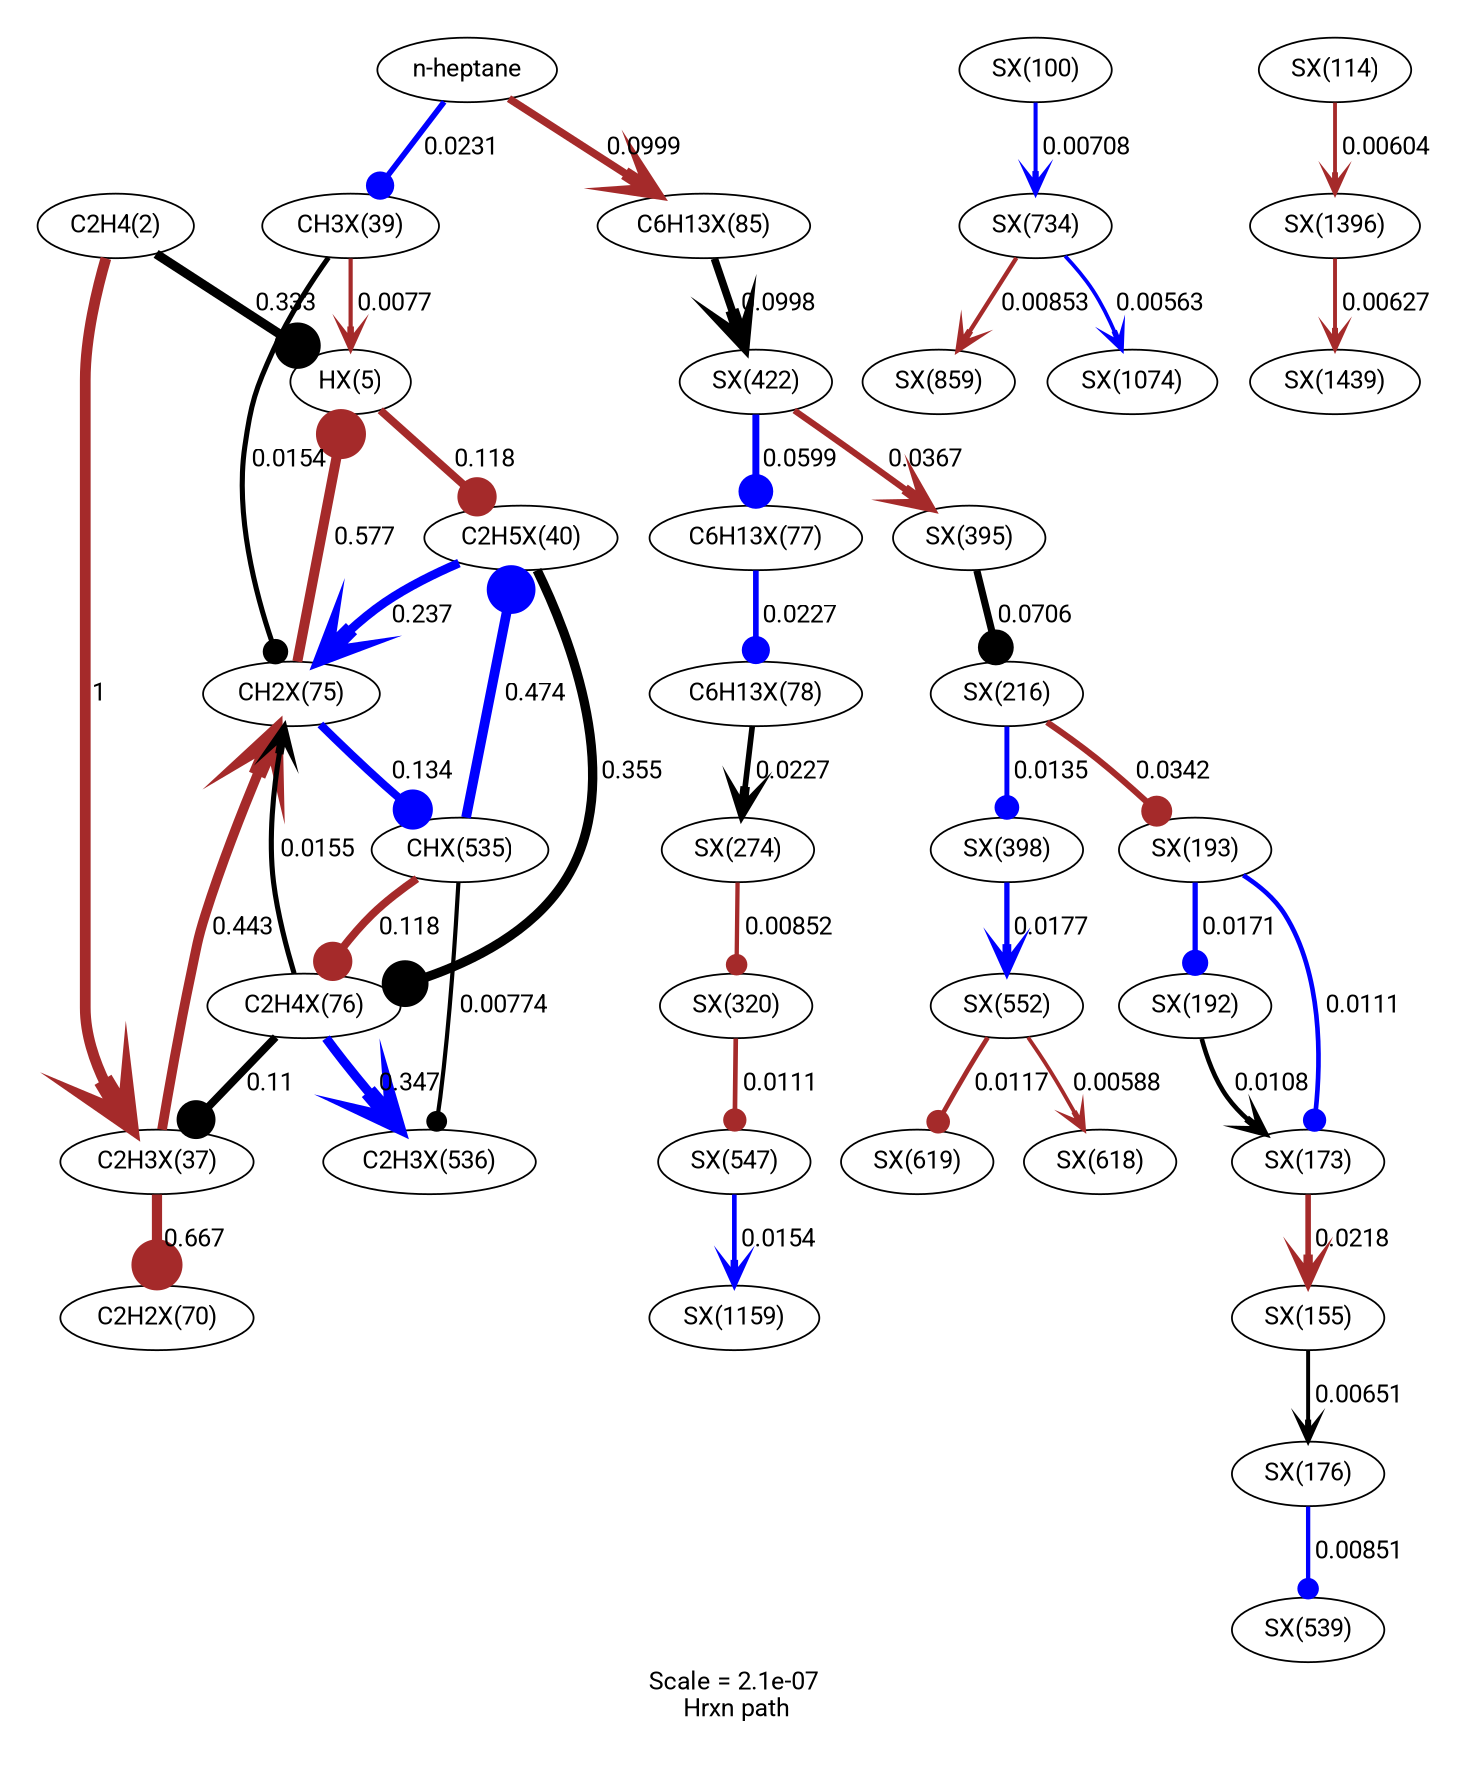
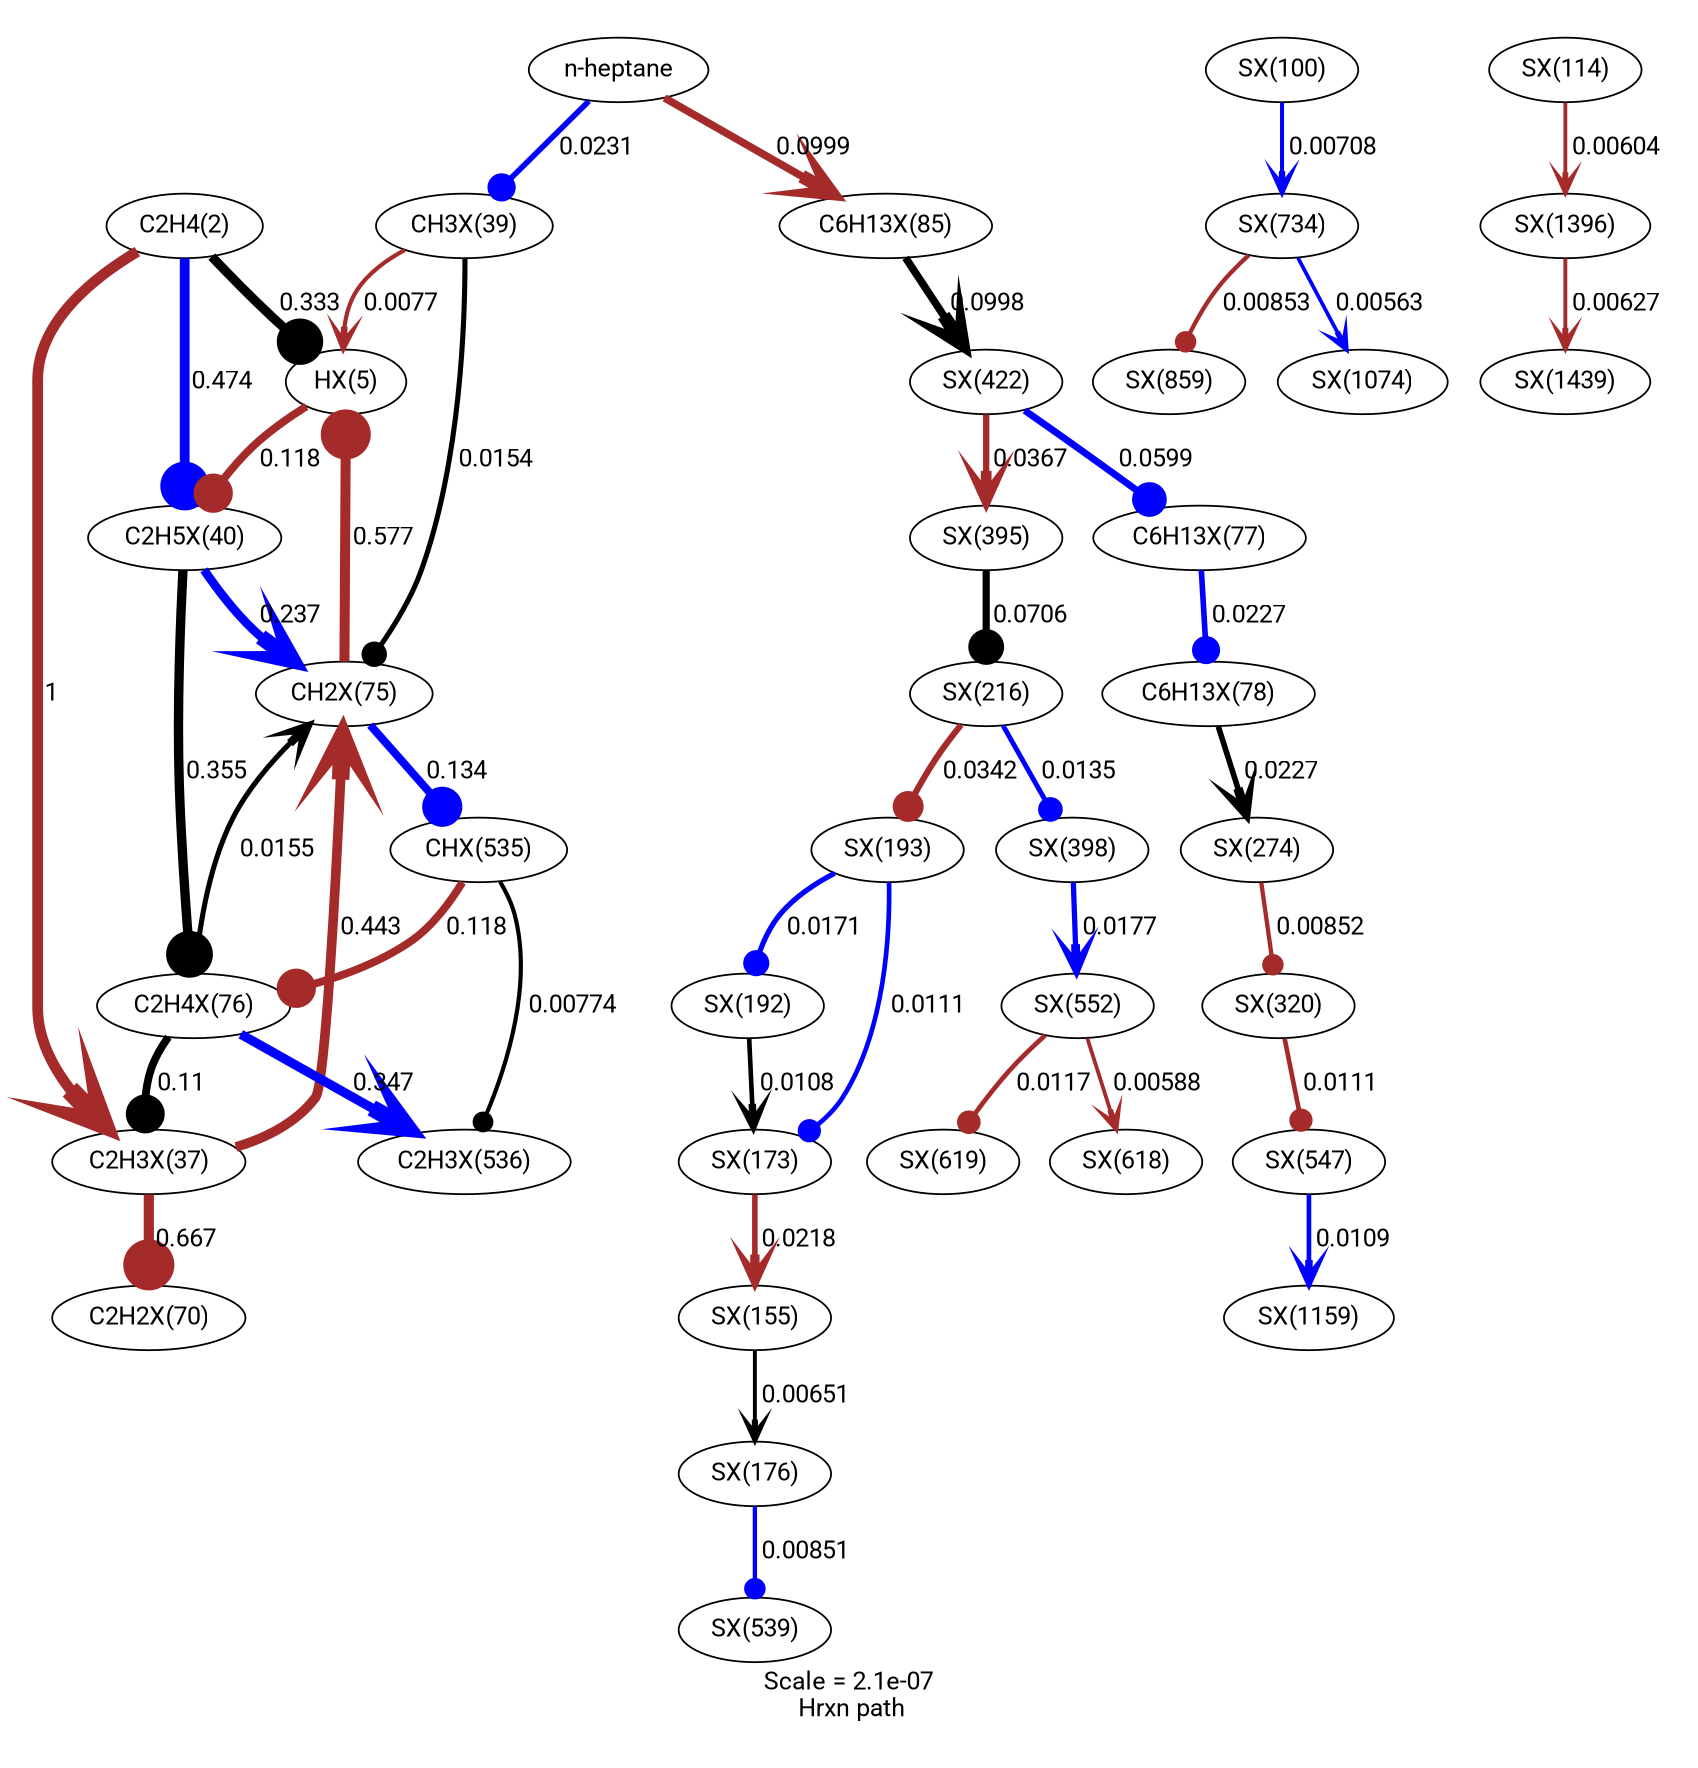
(993, 295) -> (1215, 291)
(487, 713) -> (185, 362)
(776, 1240) -> (1350, 1240)
